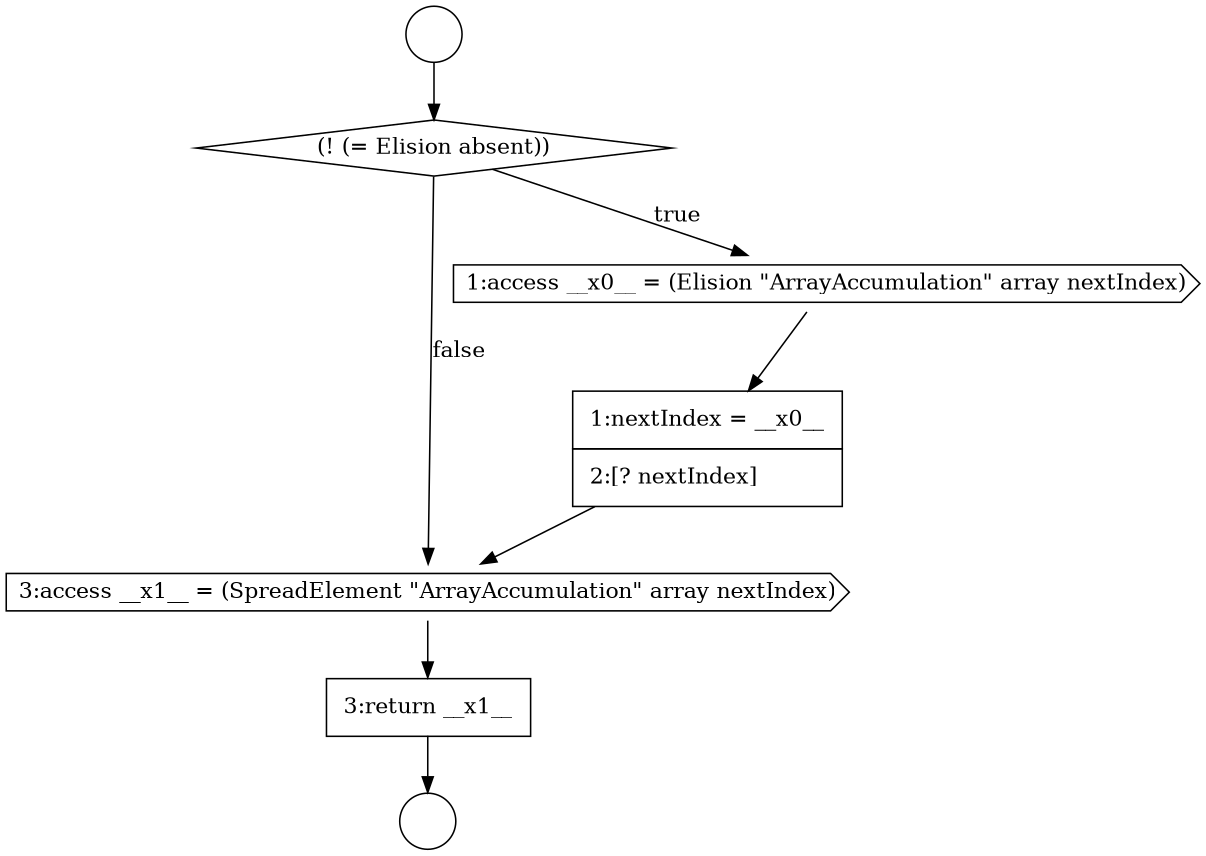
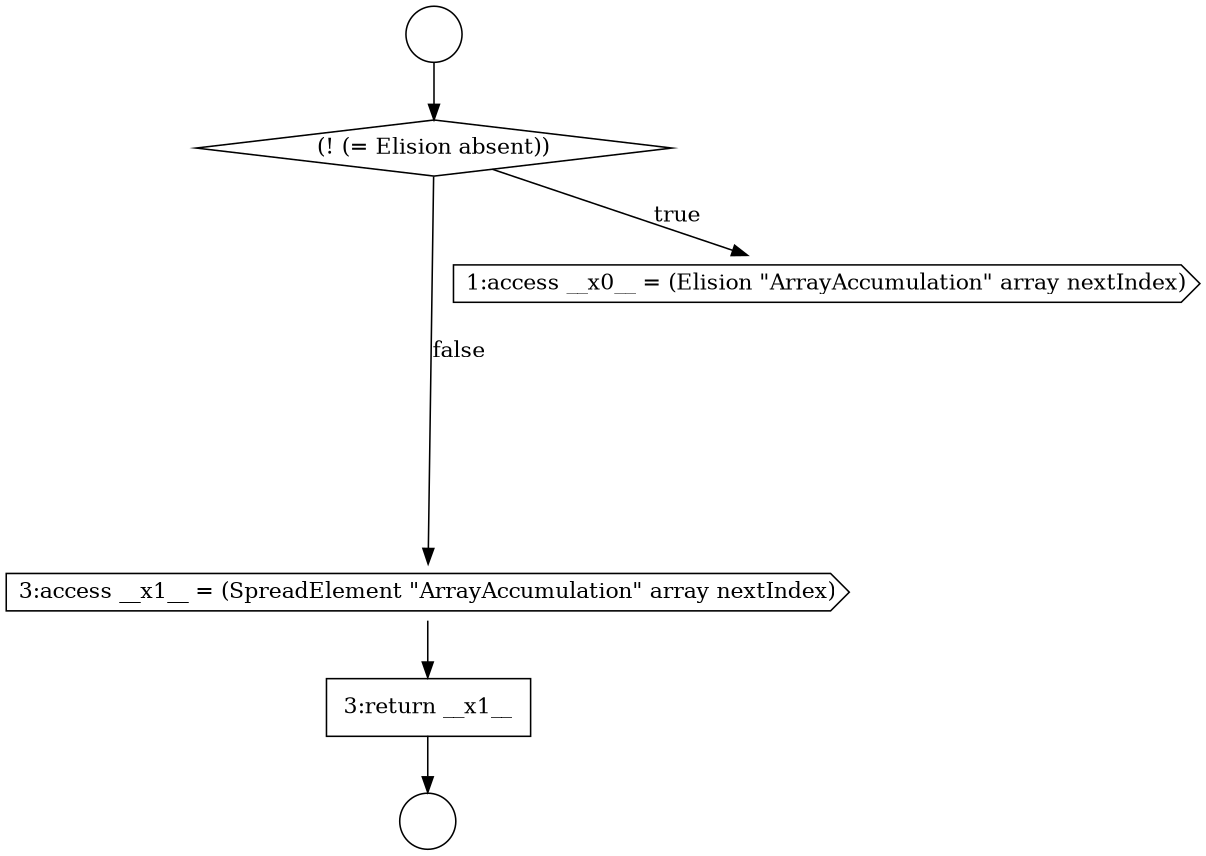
(707, 449) -> none
